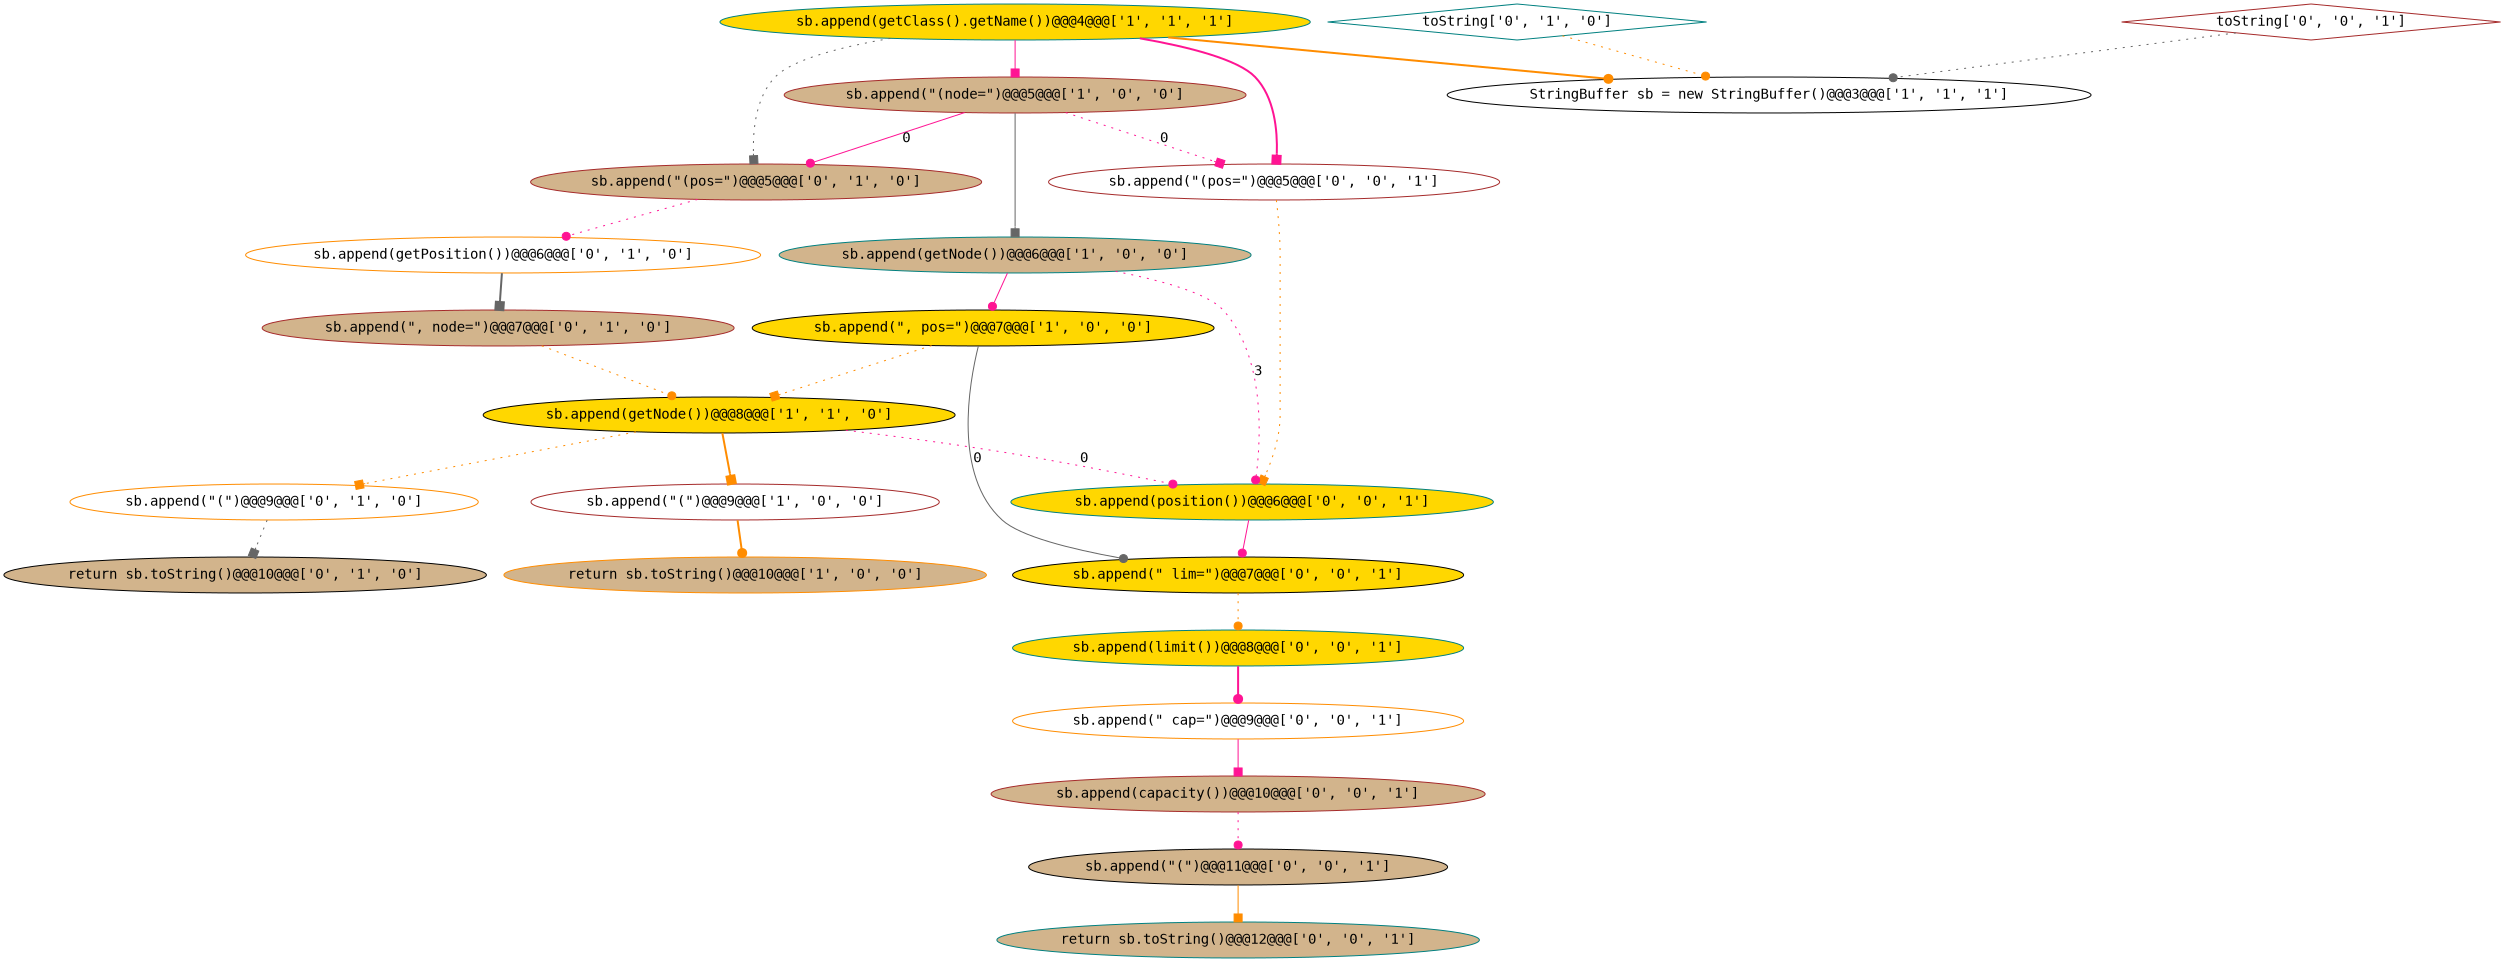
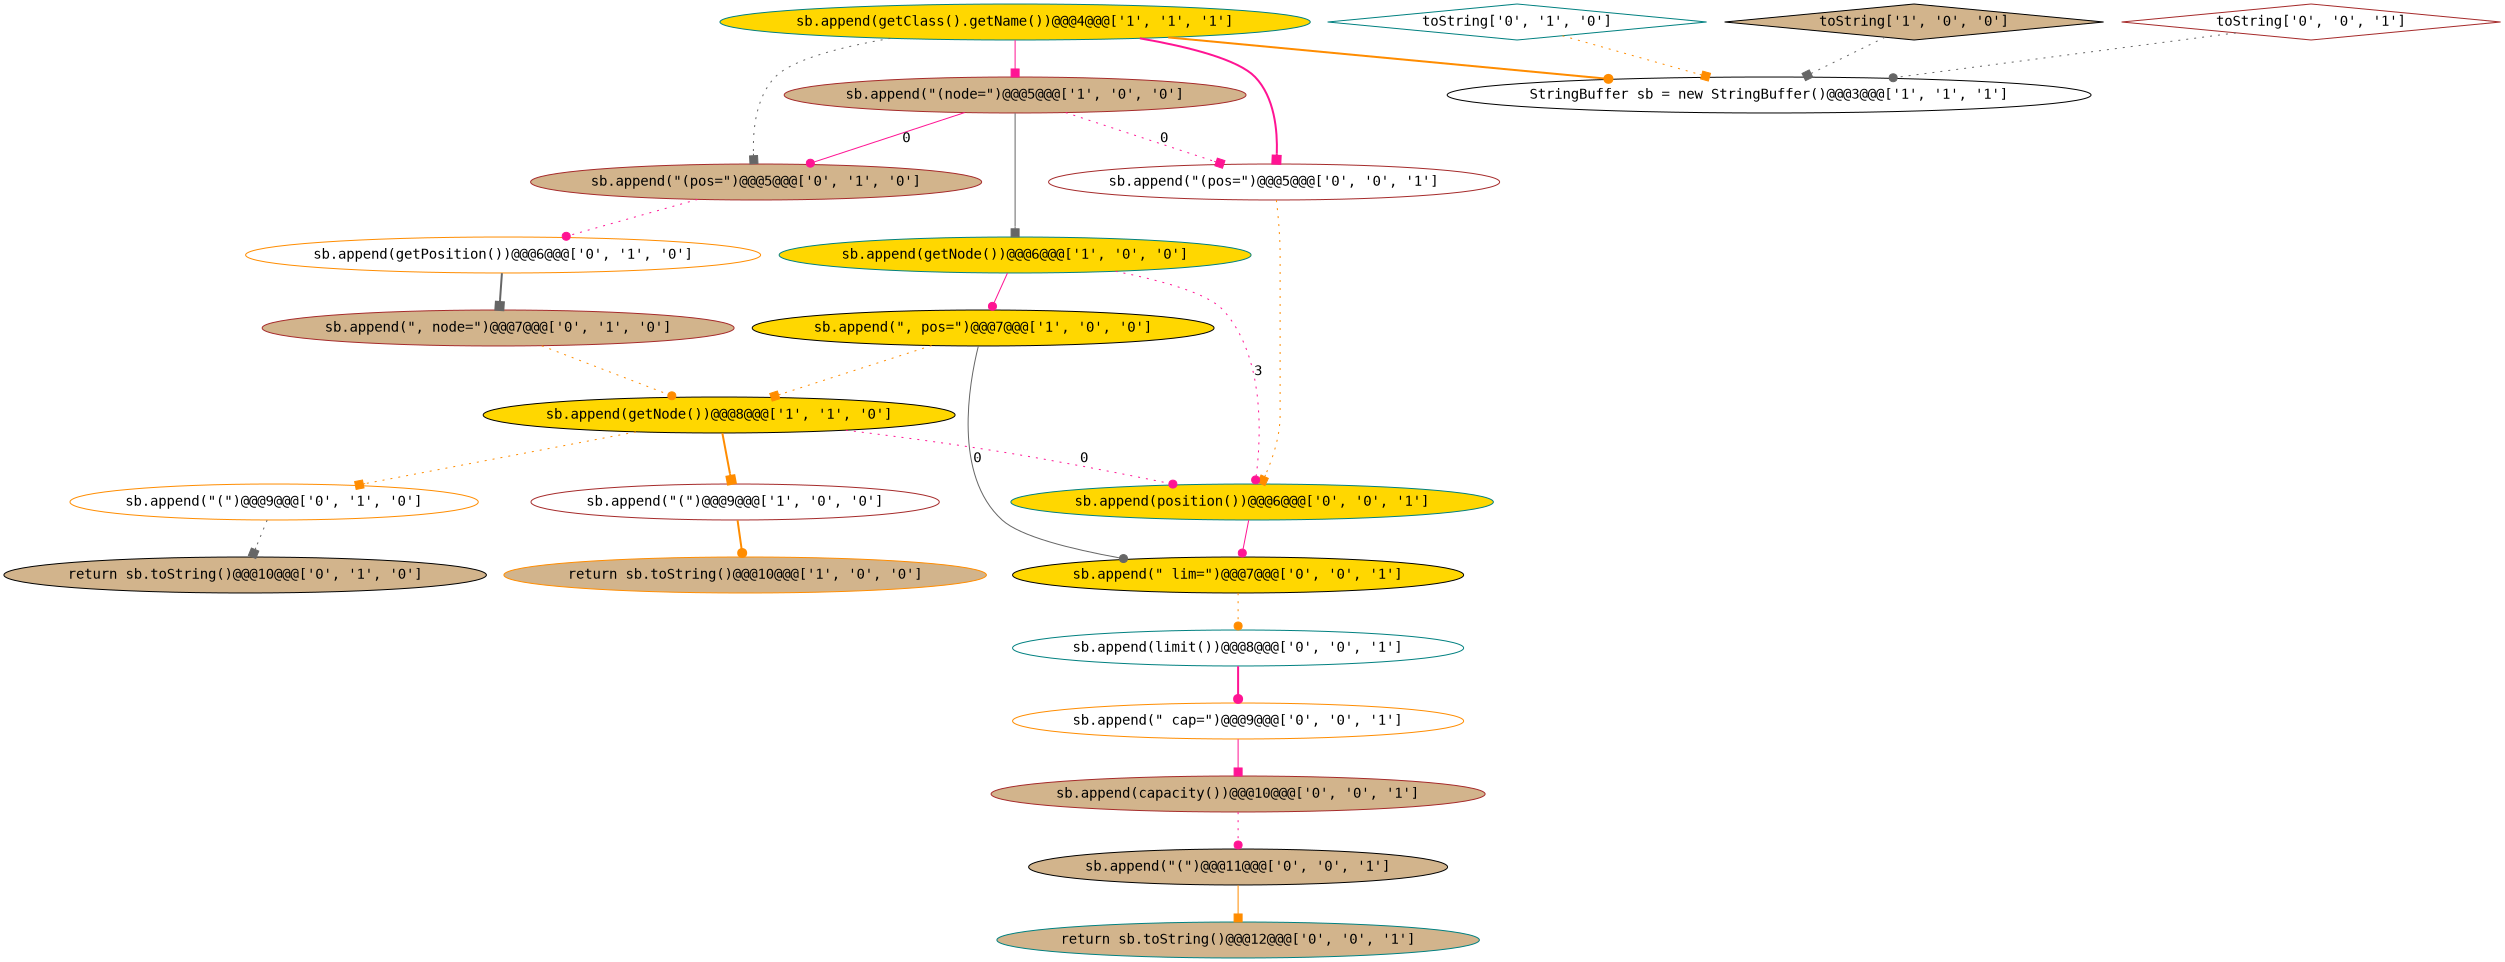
none -> (1914, 22)
(1631, 55) -> (1631, 55)
(1015, 255) -> (1015, 255)
(1238, 648) -> (1238, 648)
